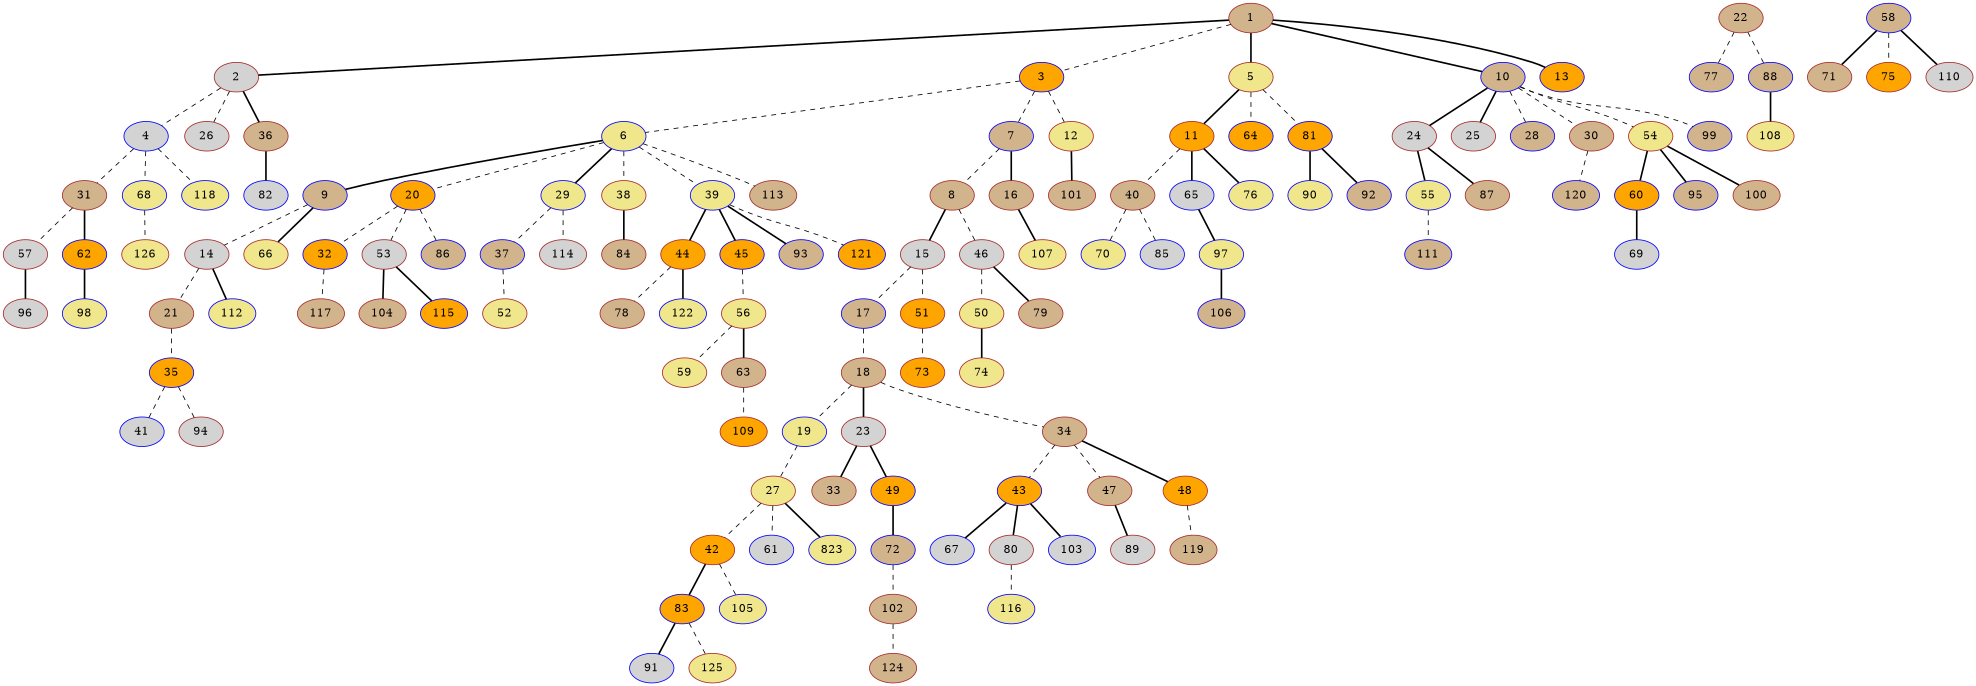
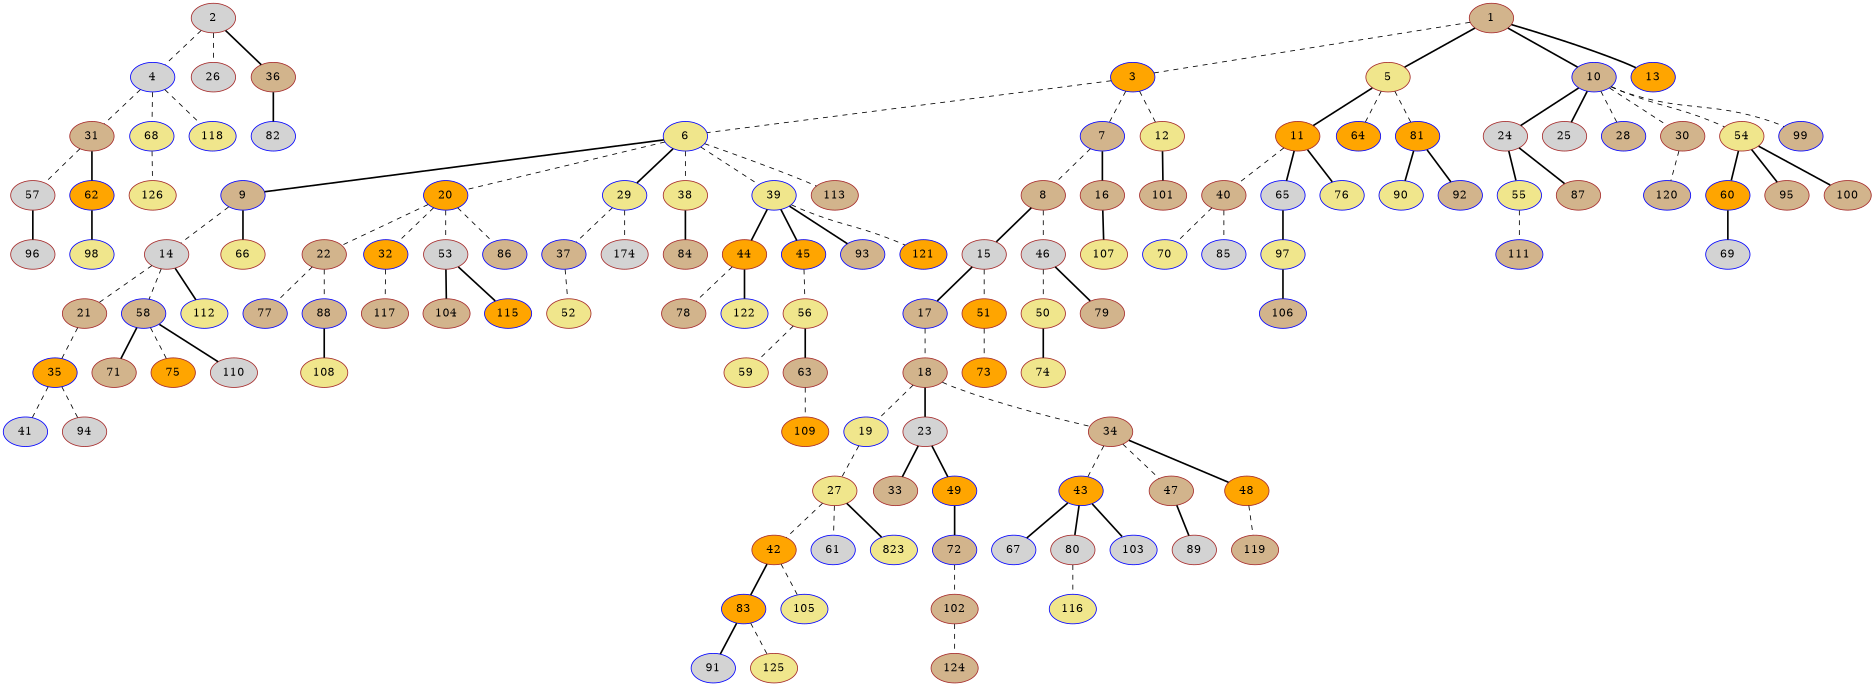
(744, 48) -> none
(1696, 195) -> (1787, 195)
none -> (385, 225)
(563, 254) -> (625, 254)
none -> (155, 284)
(893, 284) -> (955, 284)
